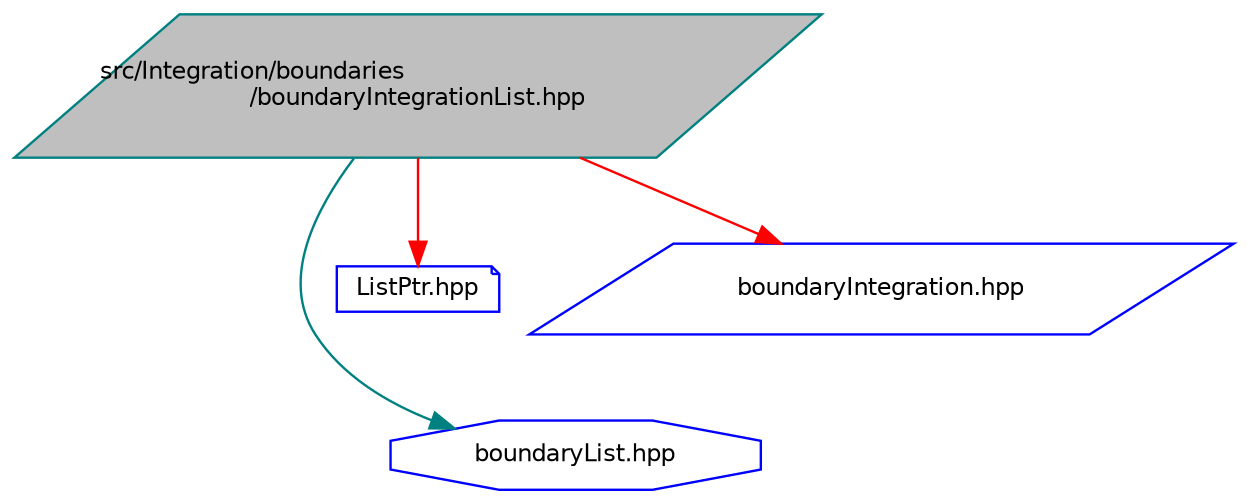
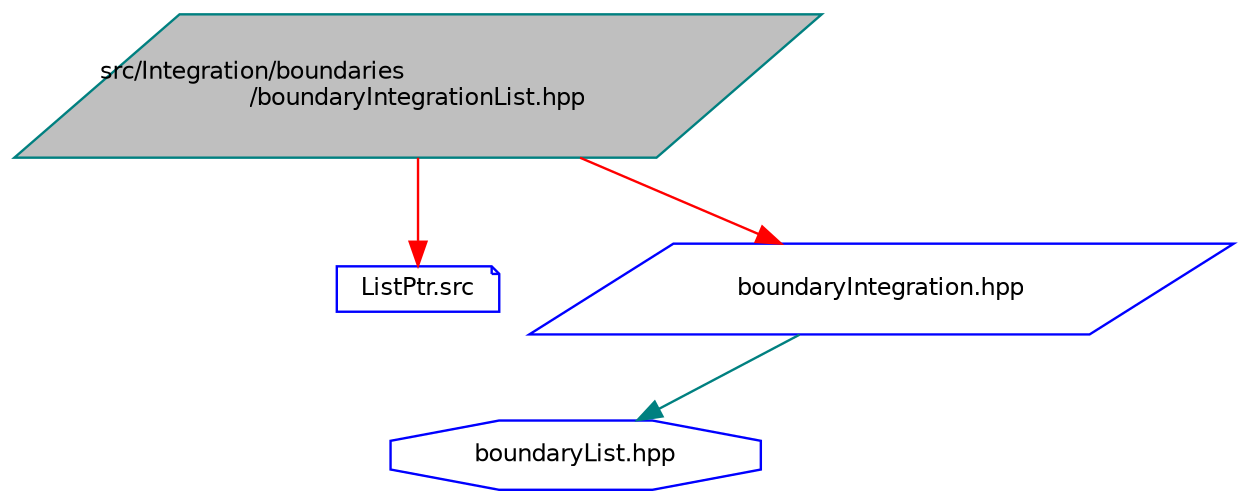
(418, 289) -> (418, 289)
(306, 314) -> (729, 372)
